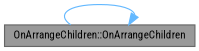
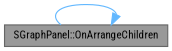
(100, 36) -> (86, 36)
